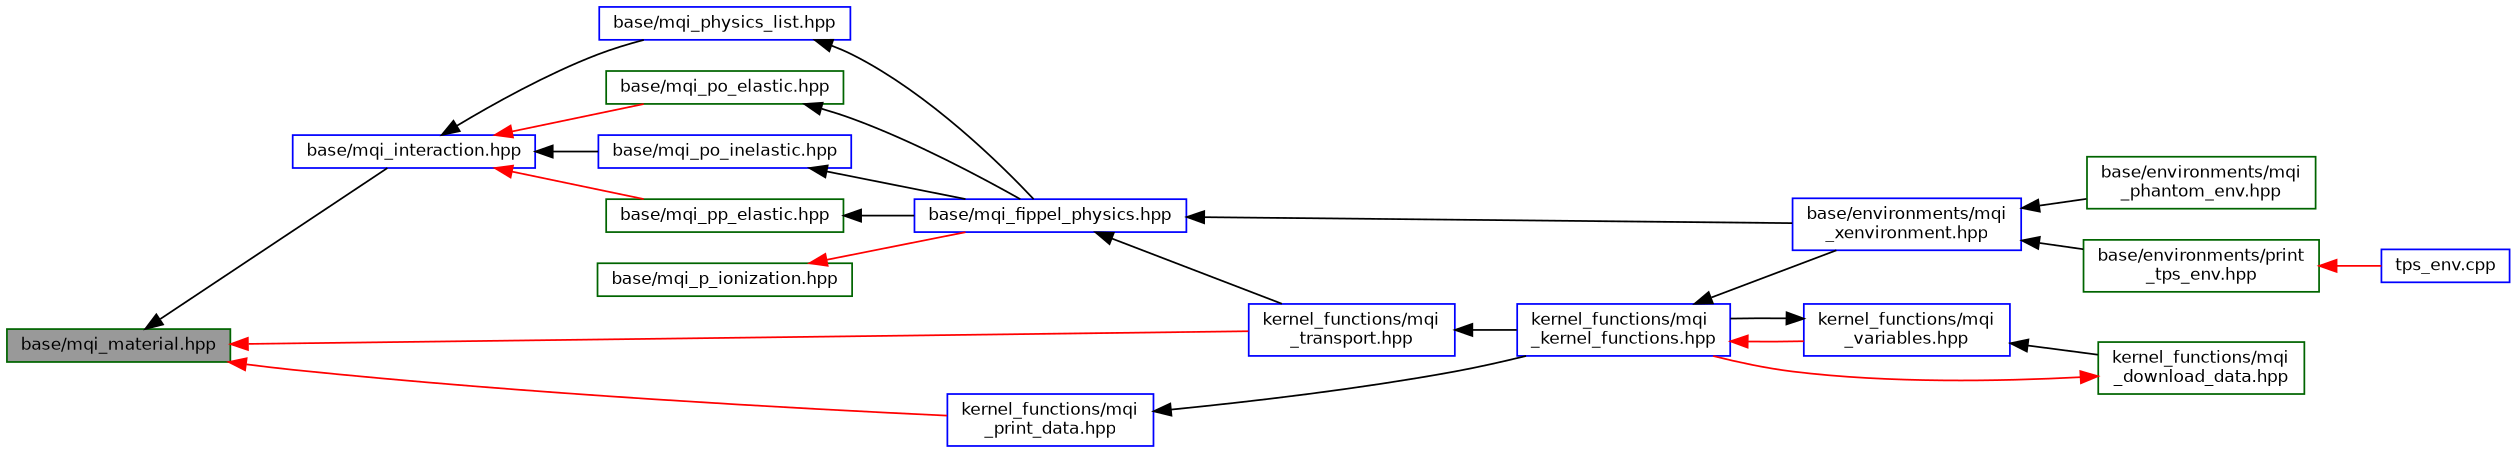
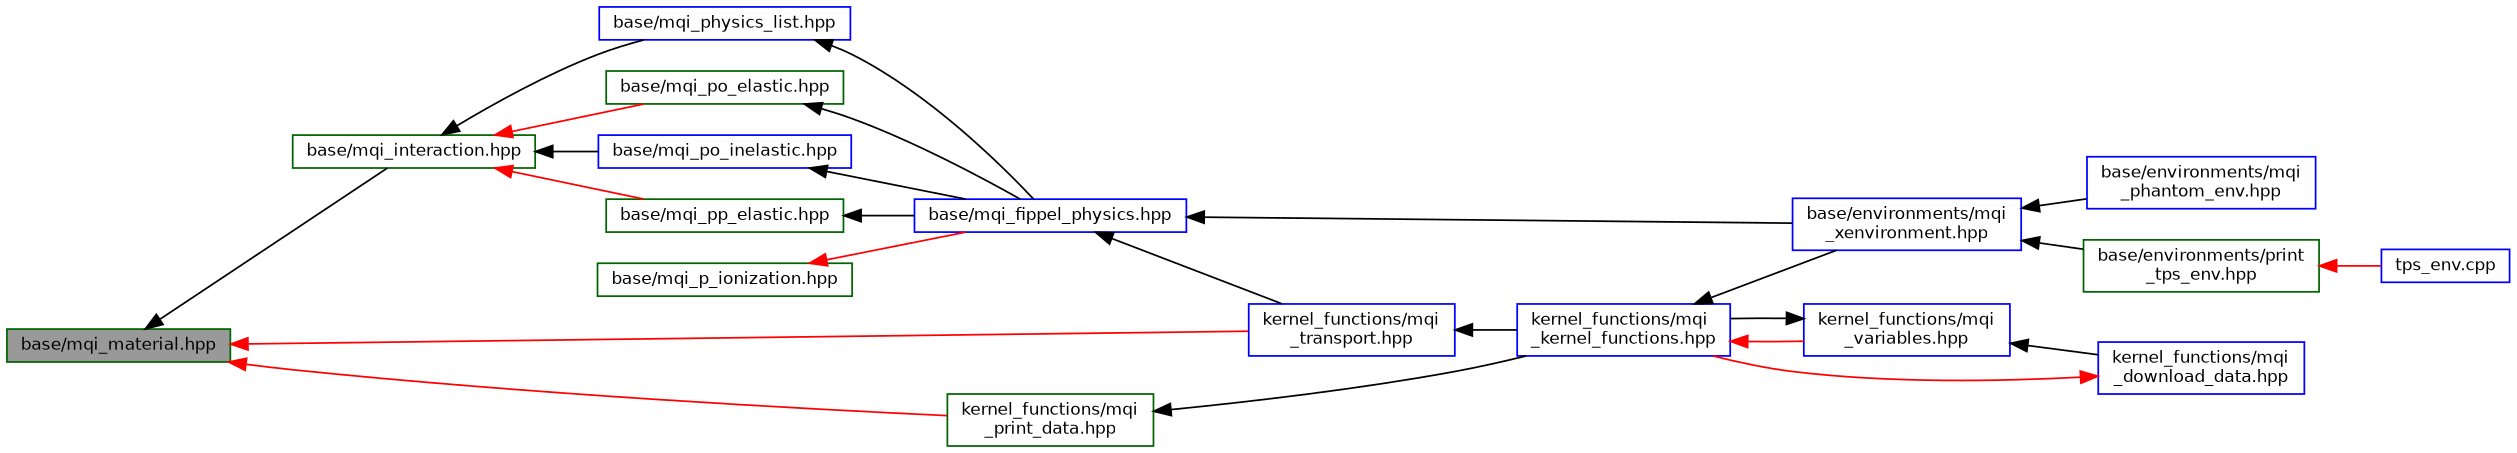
(414, 152) -> (414, 152)
(2201, 183) -> (2201, 183)
(2201, 368) -> (2201, 368)
(1050, 420) -> (1050, 420)
